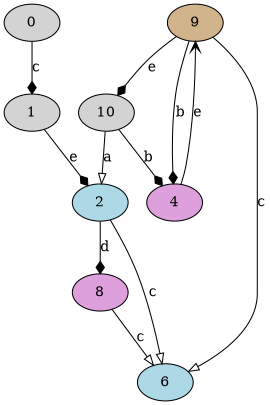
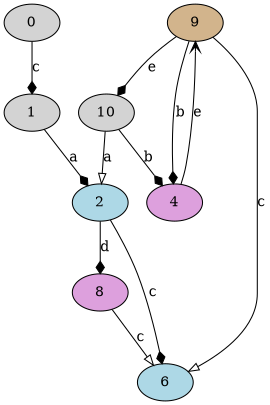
(74, 158) -> (74, 158)
(141, 284) -> (141, 283)
